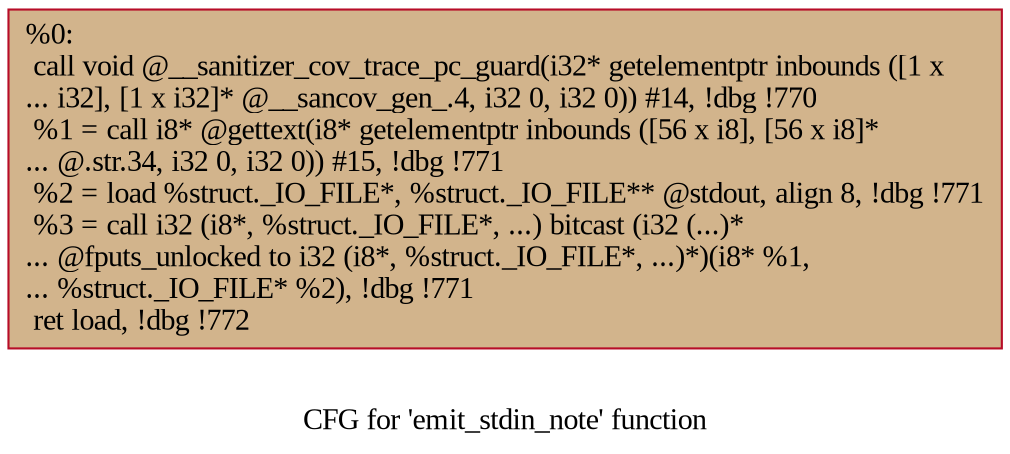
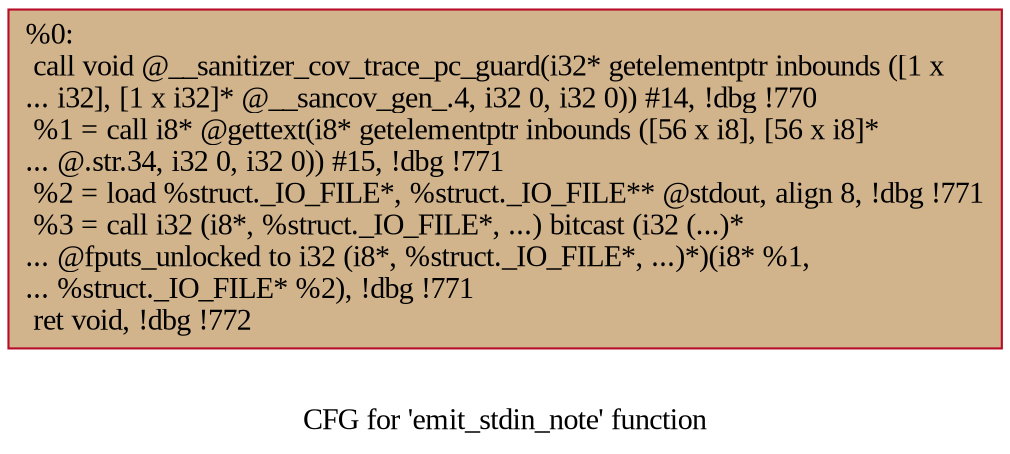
(138, 321) -> (139, 321)
